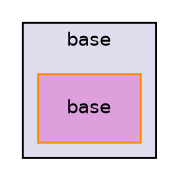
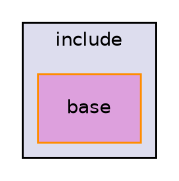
(89, 41) -> (89, 41)
